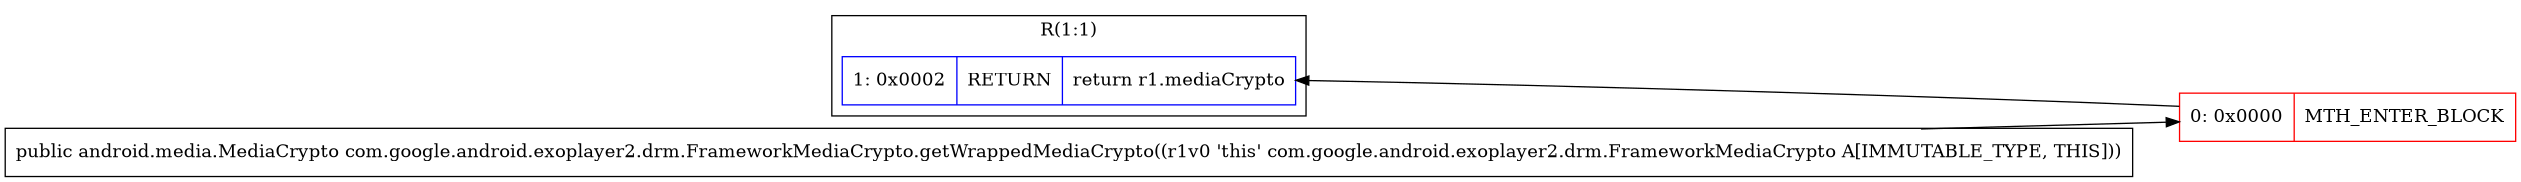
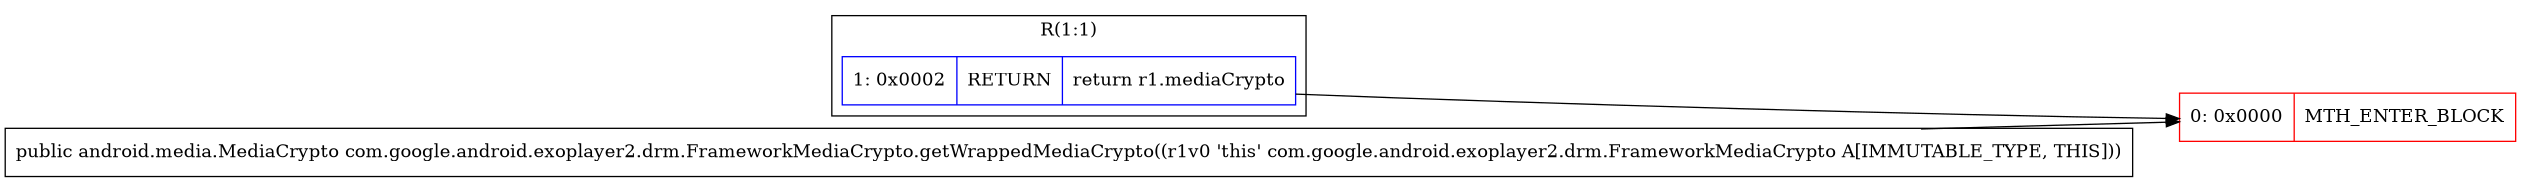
(1744, 91) -> (1731, 108)
